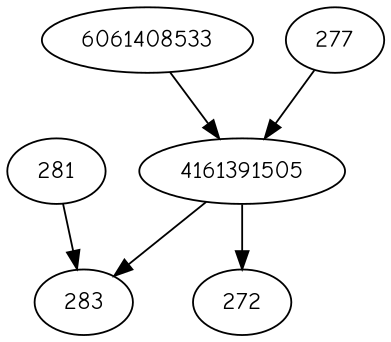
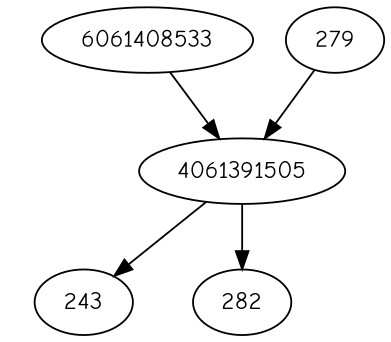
(335, 40) -> (335, 40)
(56, 171) -> none
(242, 171) -> (242, 171)
(84, 302) -> (84, 302)
(242, 302) -> (242, 302)
